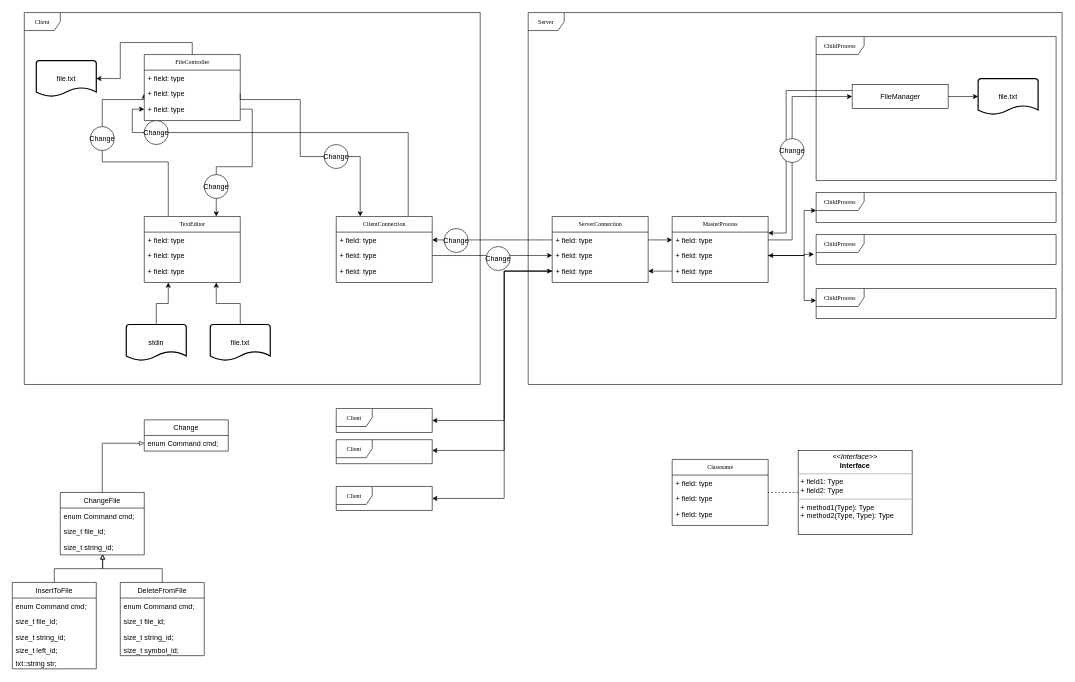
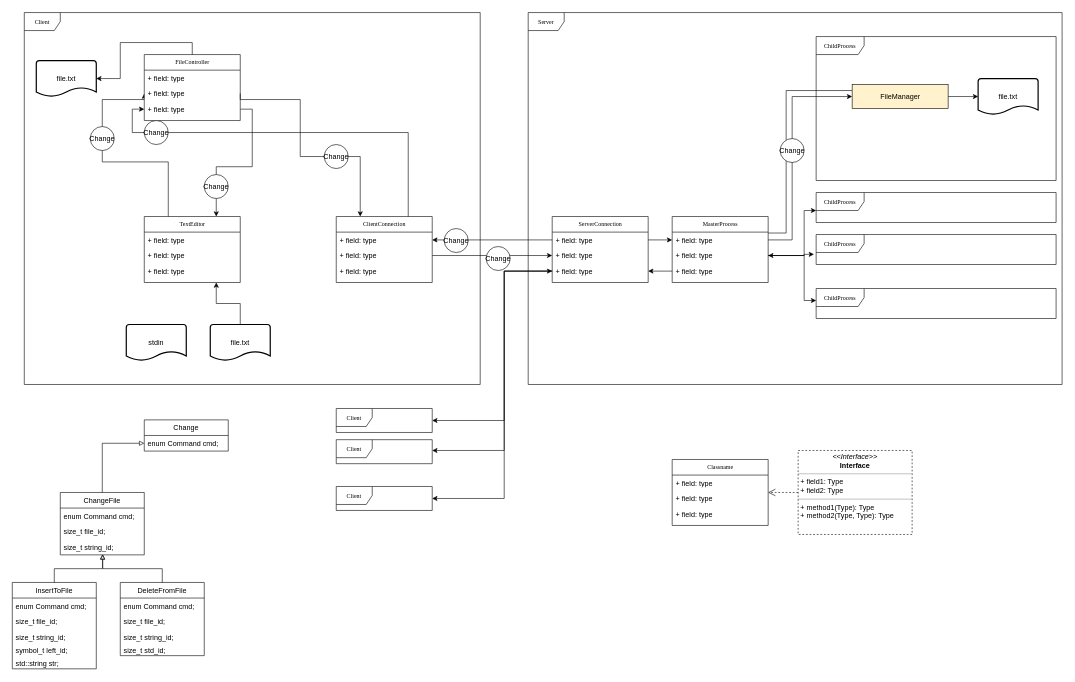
(900, 96) -> (900, 96)
(773, 233) -> (771, 233)
(162, 303) -> none
(772, 492) -> (773, 492)
(855, 492) -> (855, 492)
(41, 650) -> (45, 650)
(153, 650) -> (148, 650)
(43, 664) -> (43, 664)
